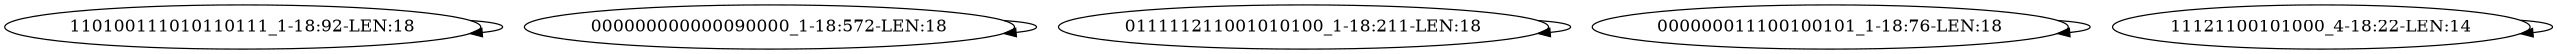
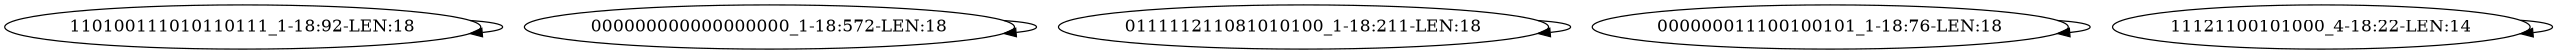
(769, 27) -> (769, 27)
(1304, 27) -> (1304, 27)
